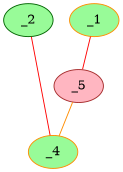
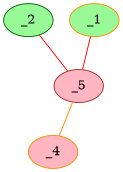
(41, 86) -> (54, 53)
(53, 152) -> (53, 152)
